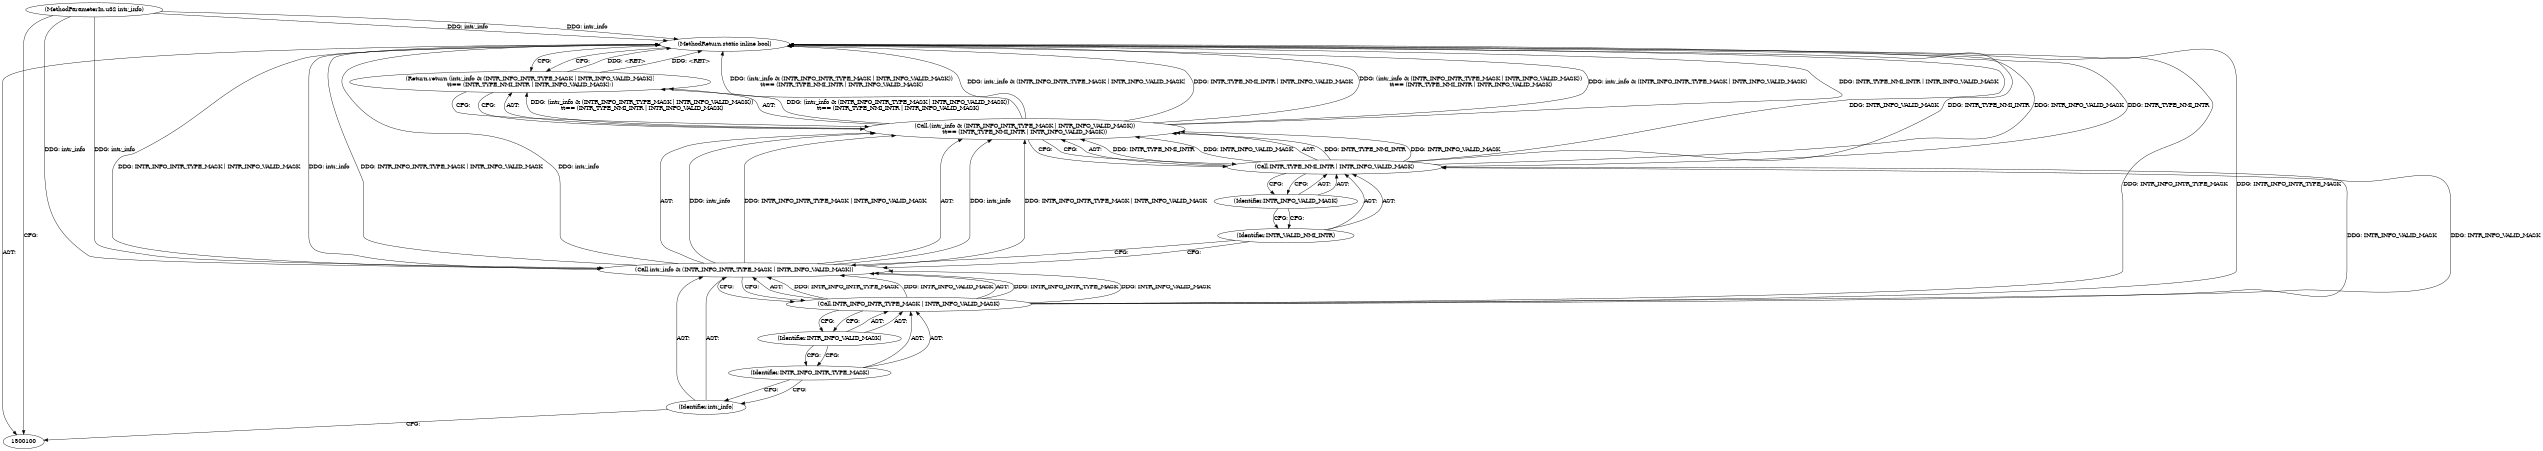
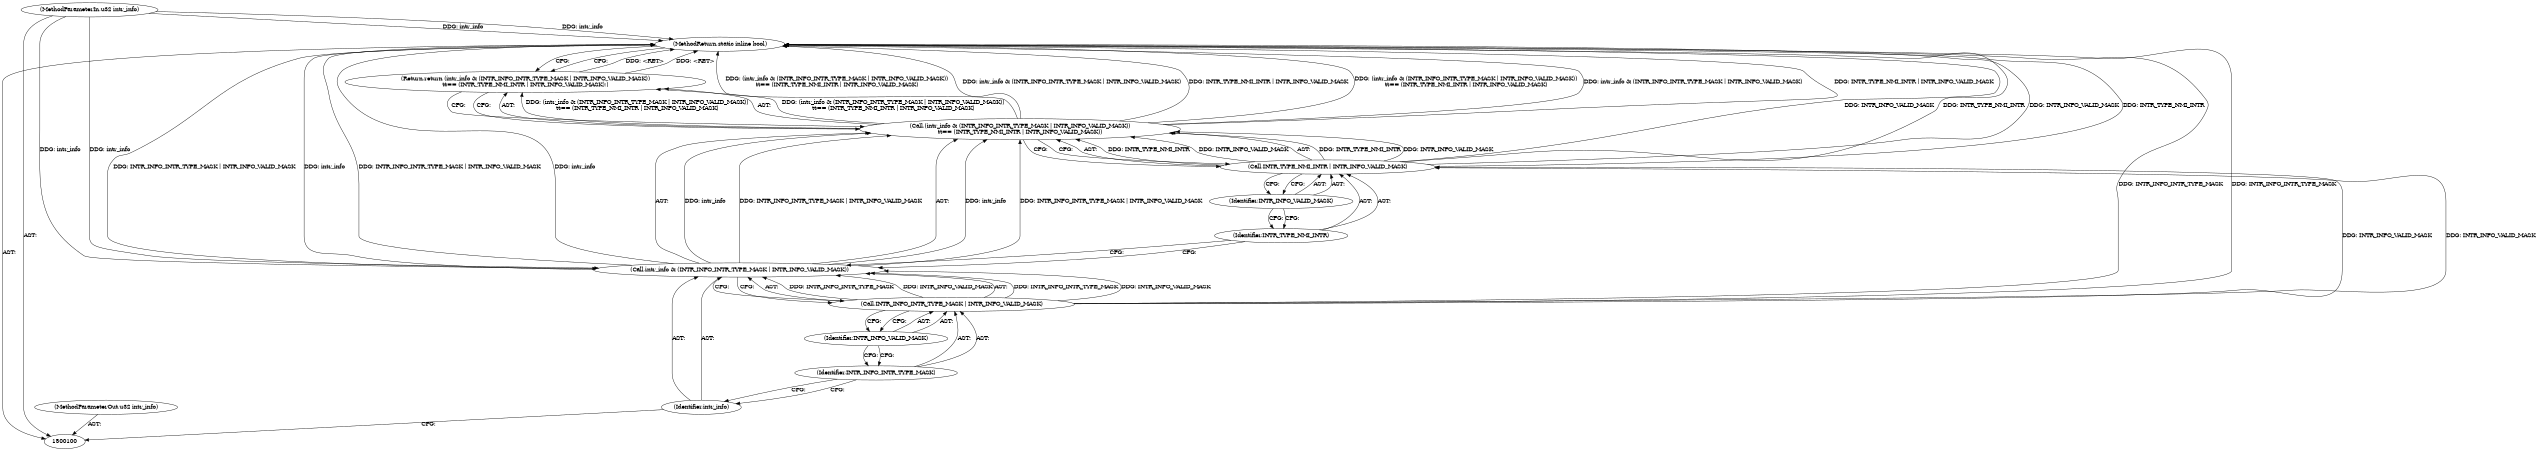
(32, 236) -> (31, 236)
(1286, 236) -> (1281, 236)
none -> (106, 407)
